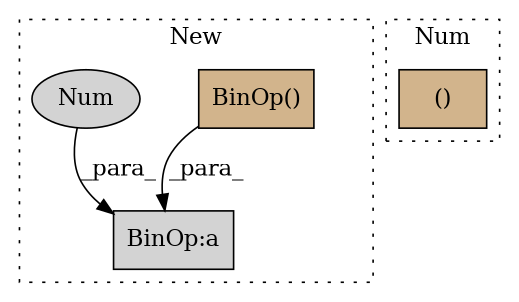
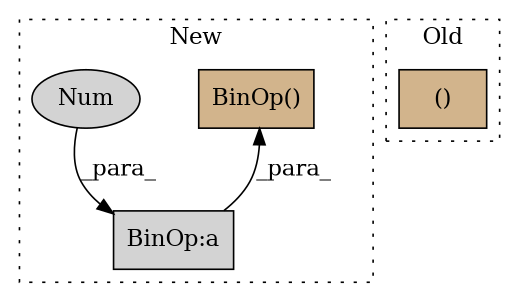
(443, 38) -> (443, 38)
(170, 155) -> (250, 182)
